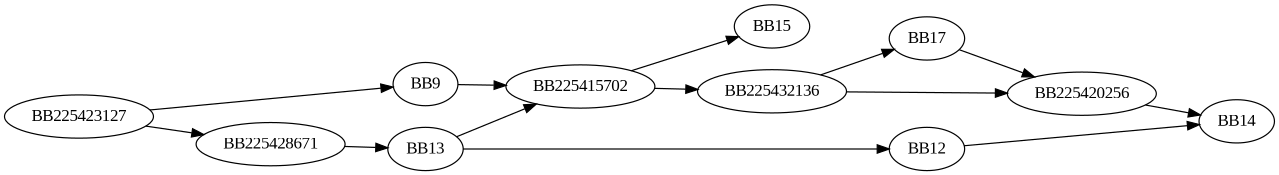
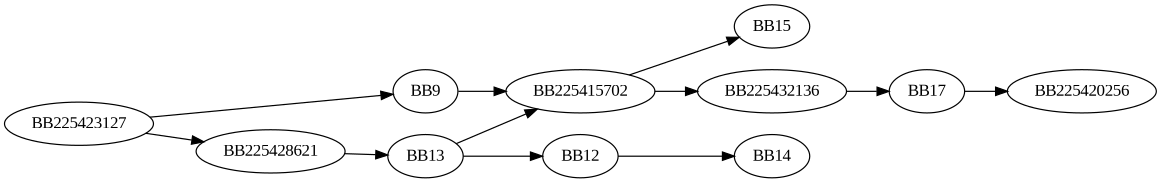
(921, 92) -> none
(1167, 109) -> none
(271, 144) -> (271, 151)
